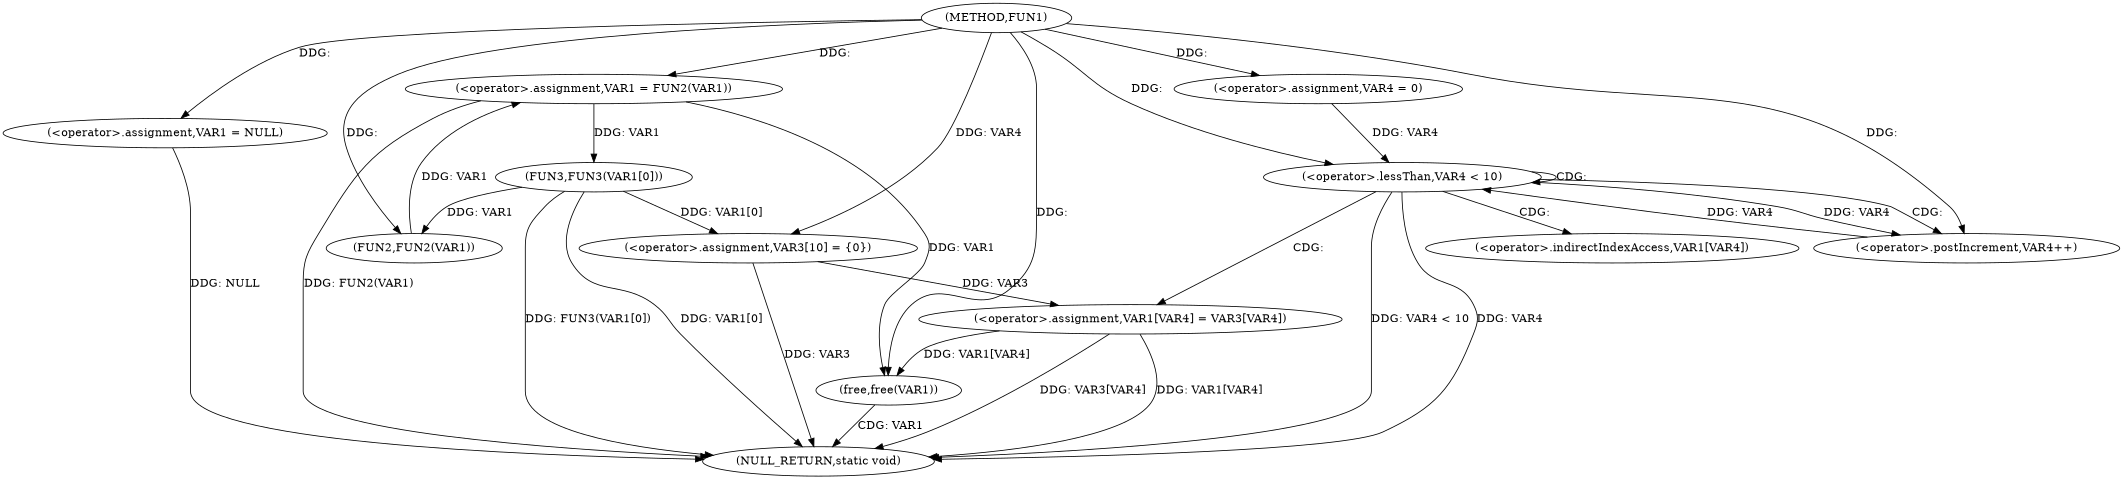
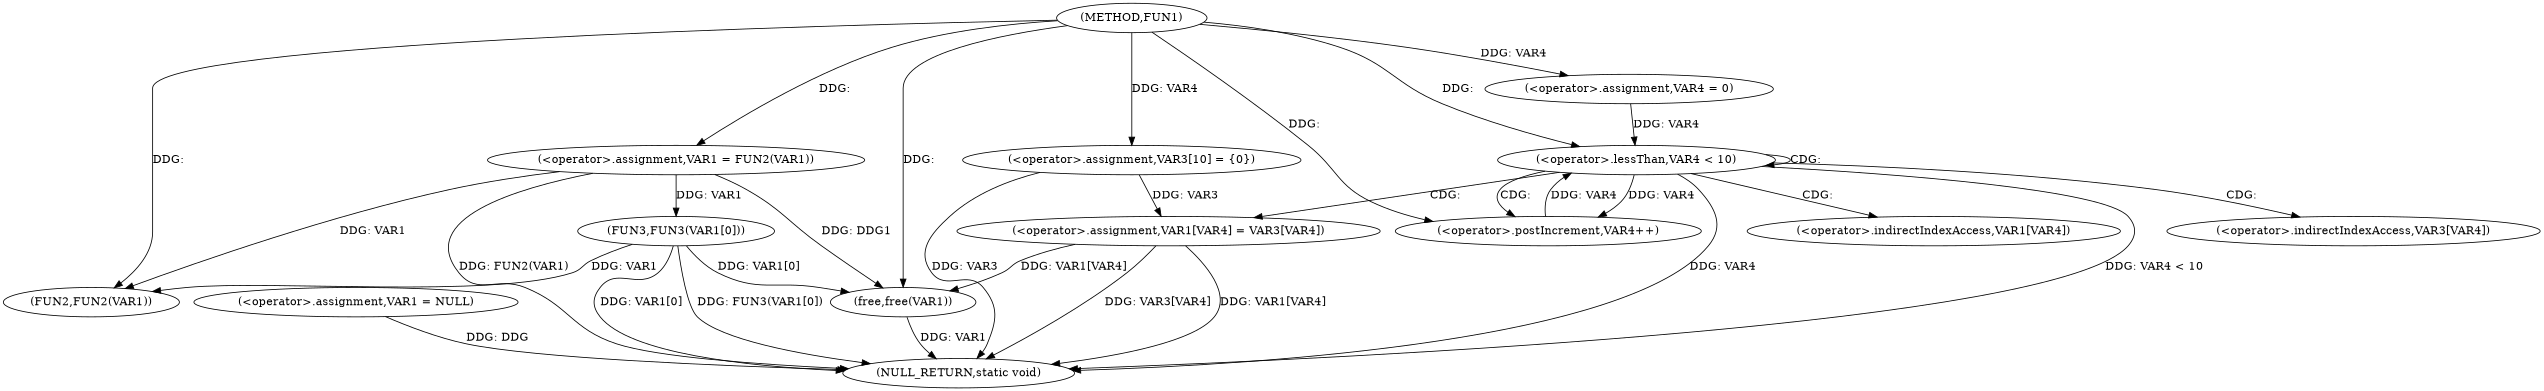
(545, 29) -> none
(1194, 53) -> (1514, 53)
(433, 149) -> (343, 217)
(667, 211) -> (758, 285)
none -> (2354, 231)
(962, 248) -> (857, 231)
(225, 284) -> (498, 338)
(891, 426) -> (954, 338)
